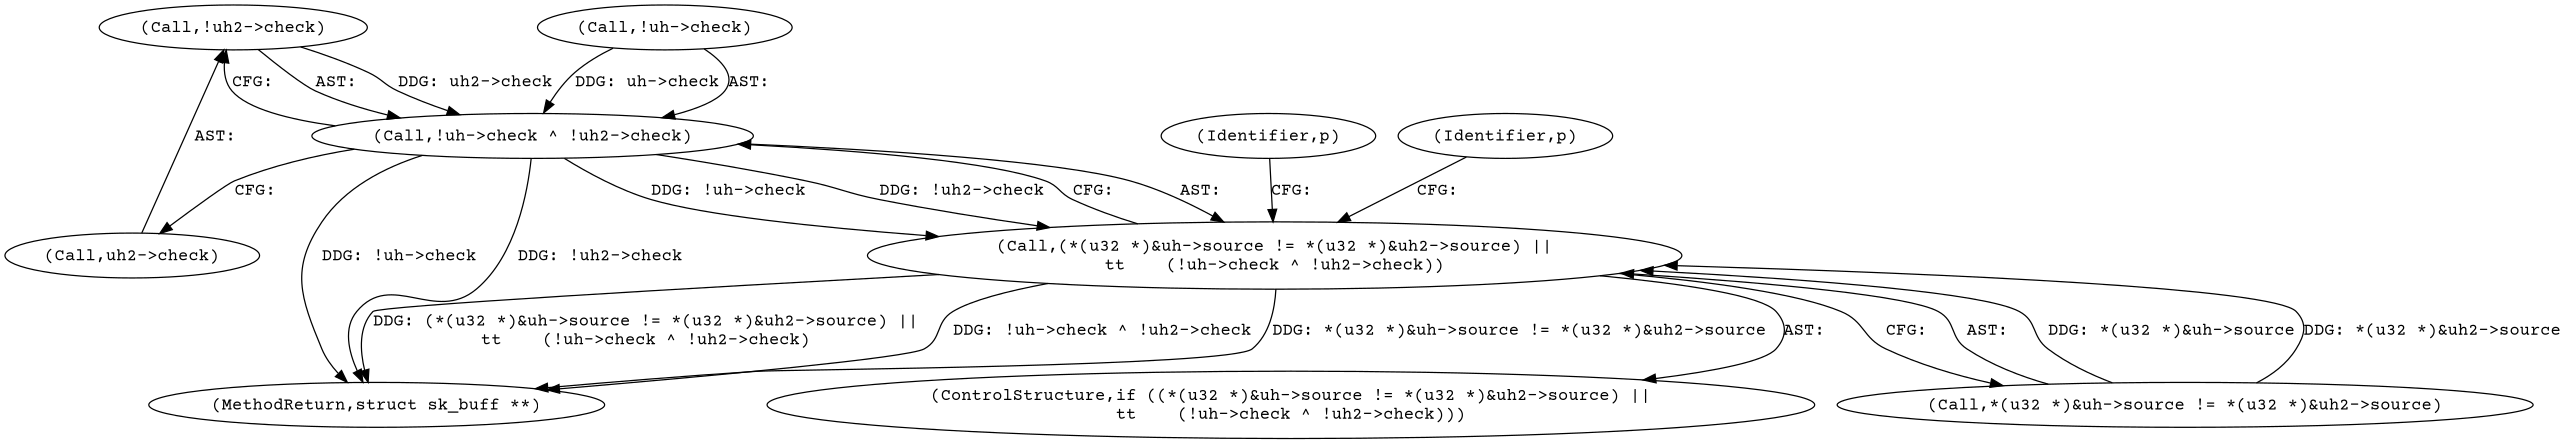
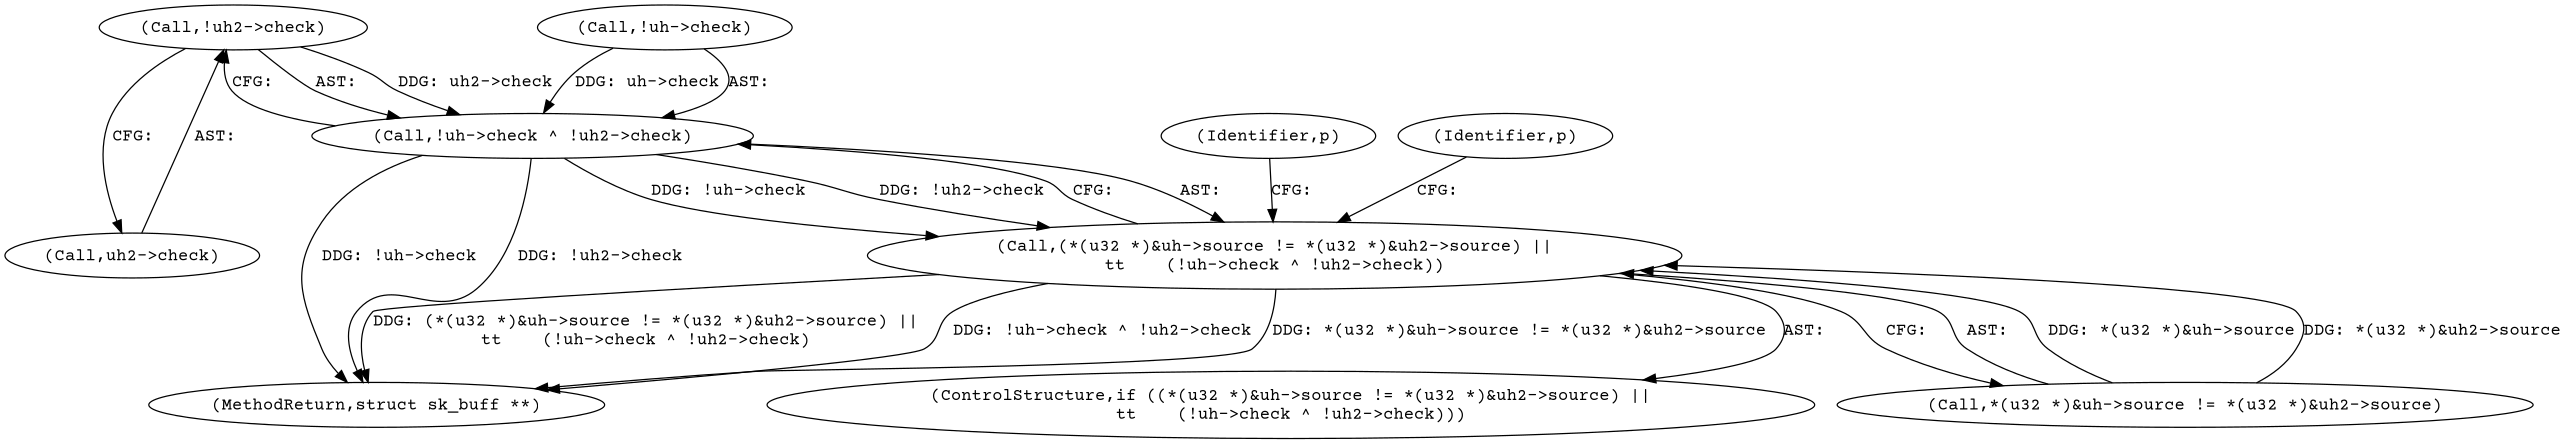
(256, 173) -> (110, 119)
